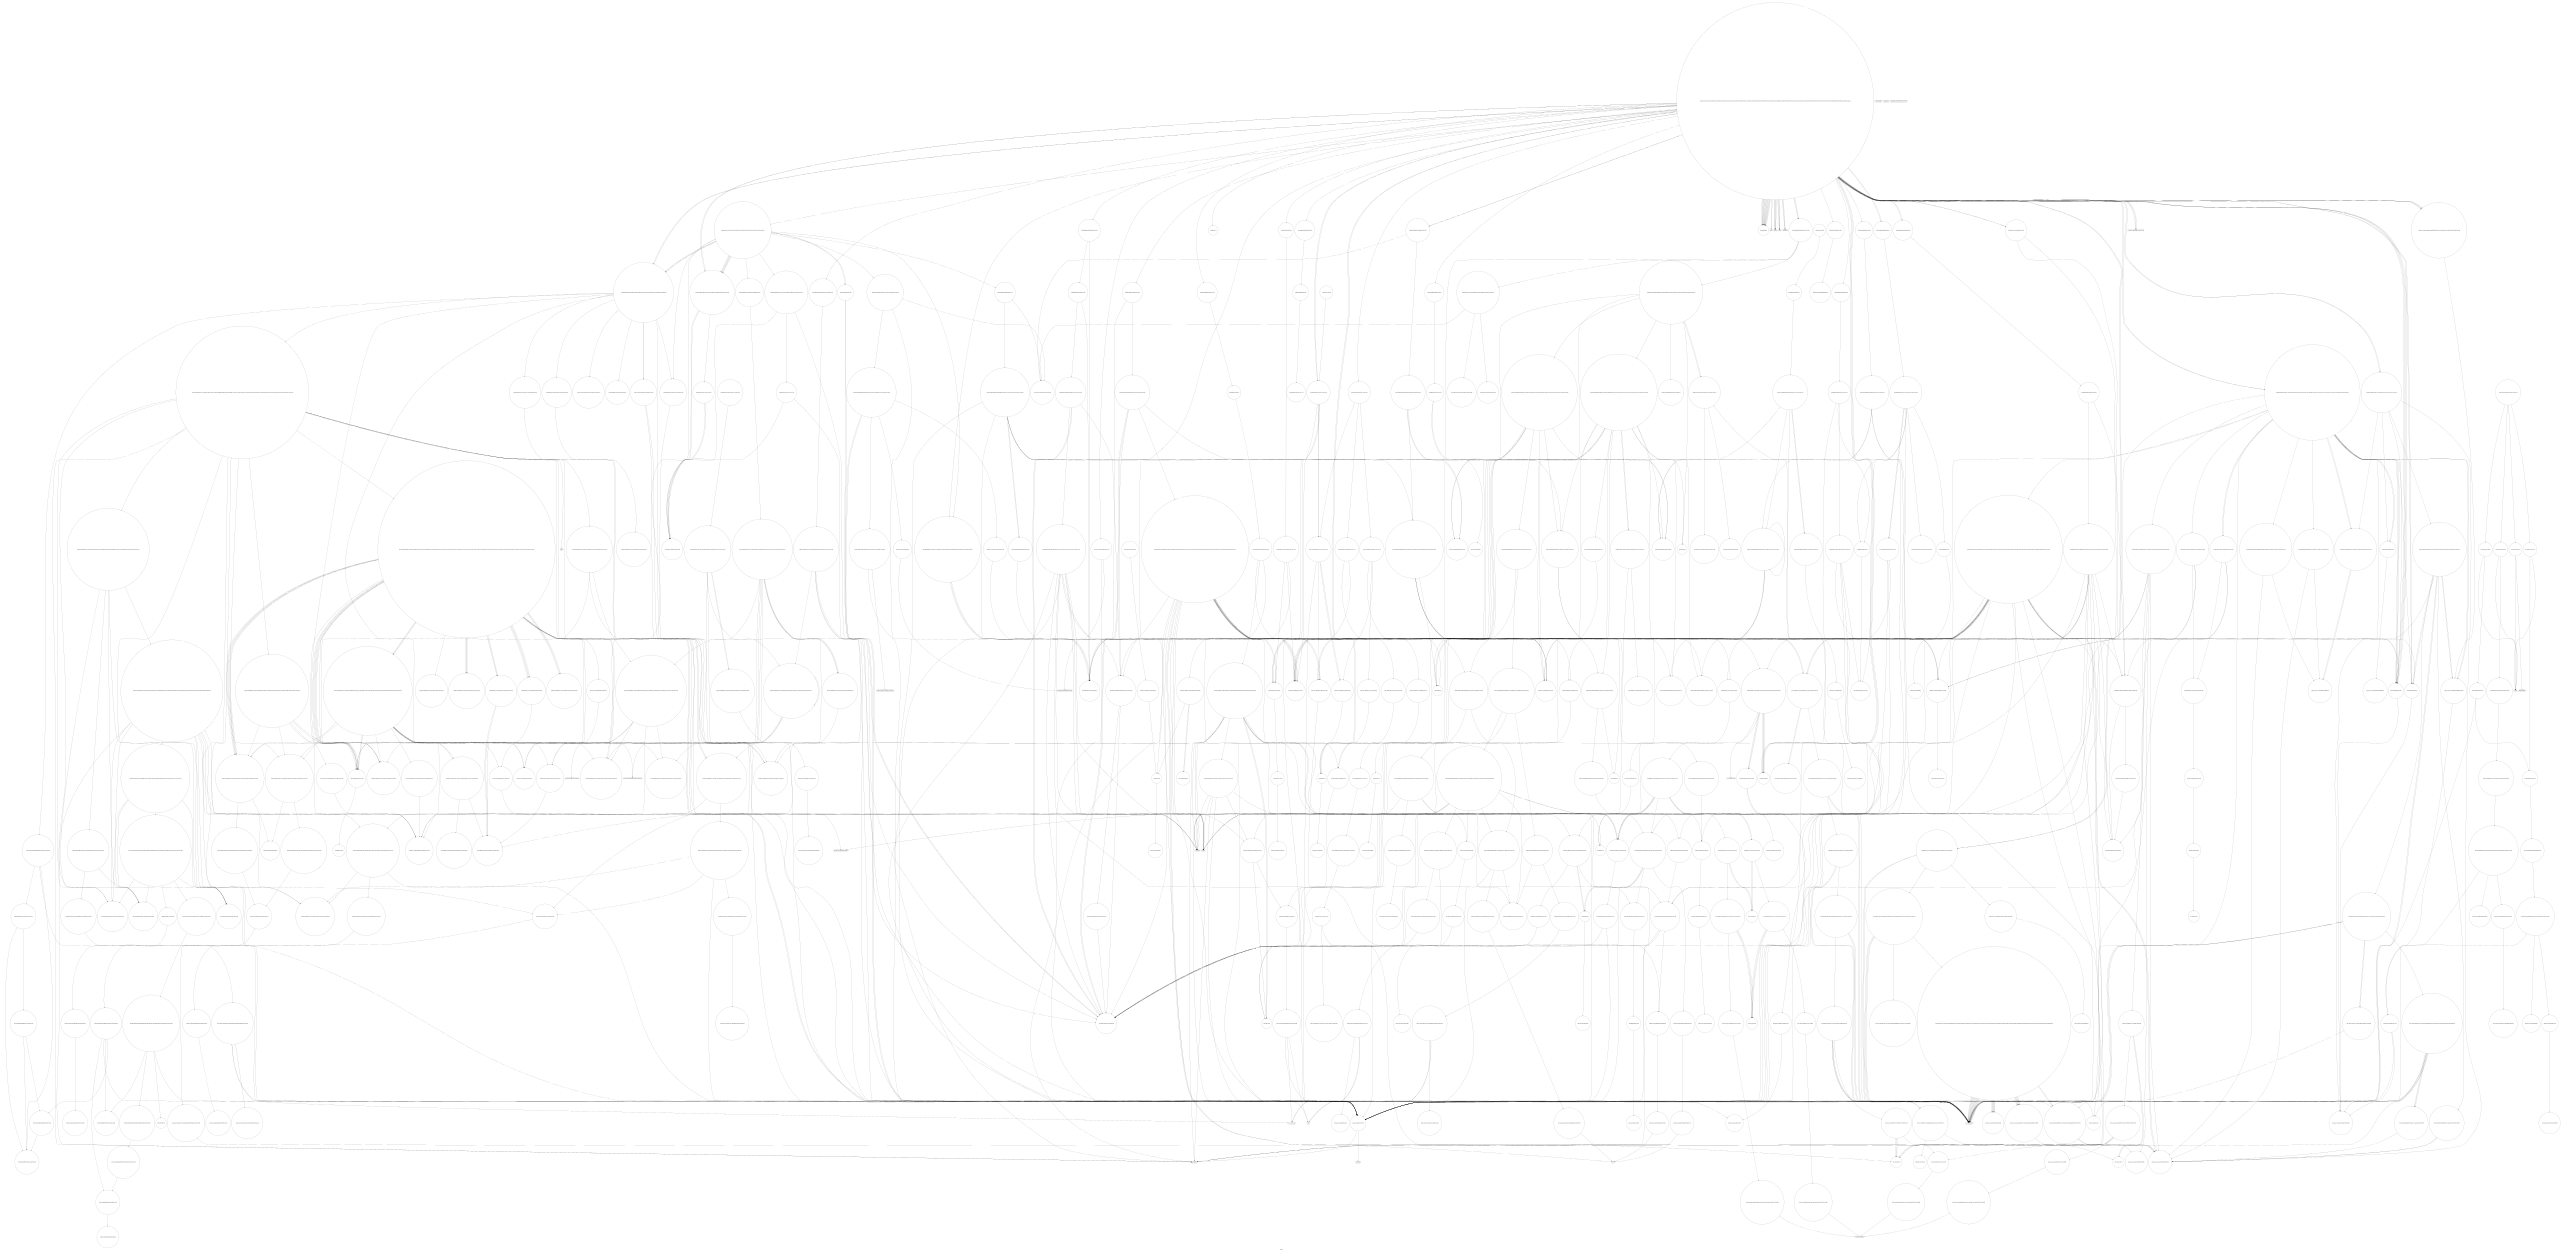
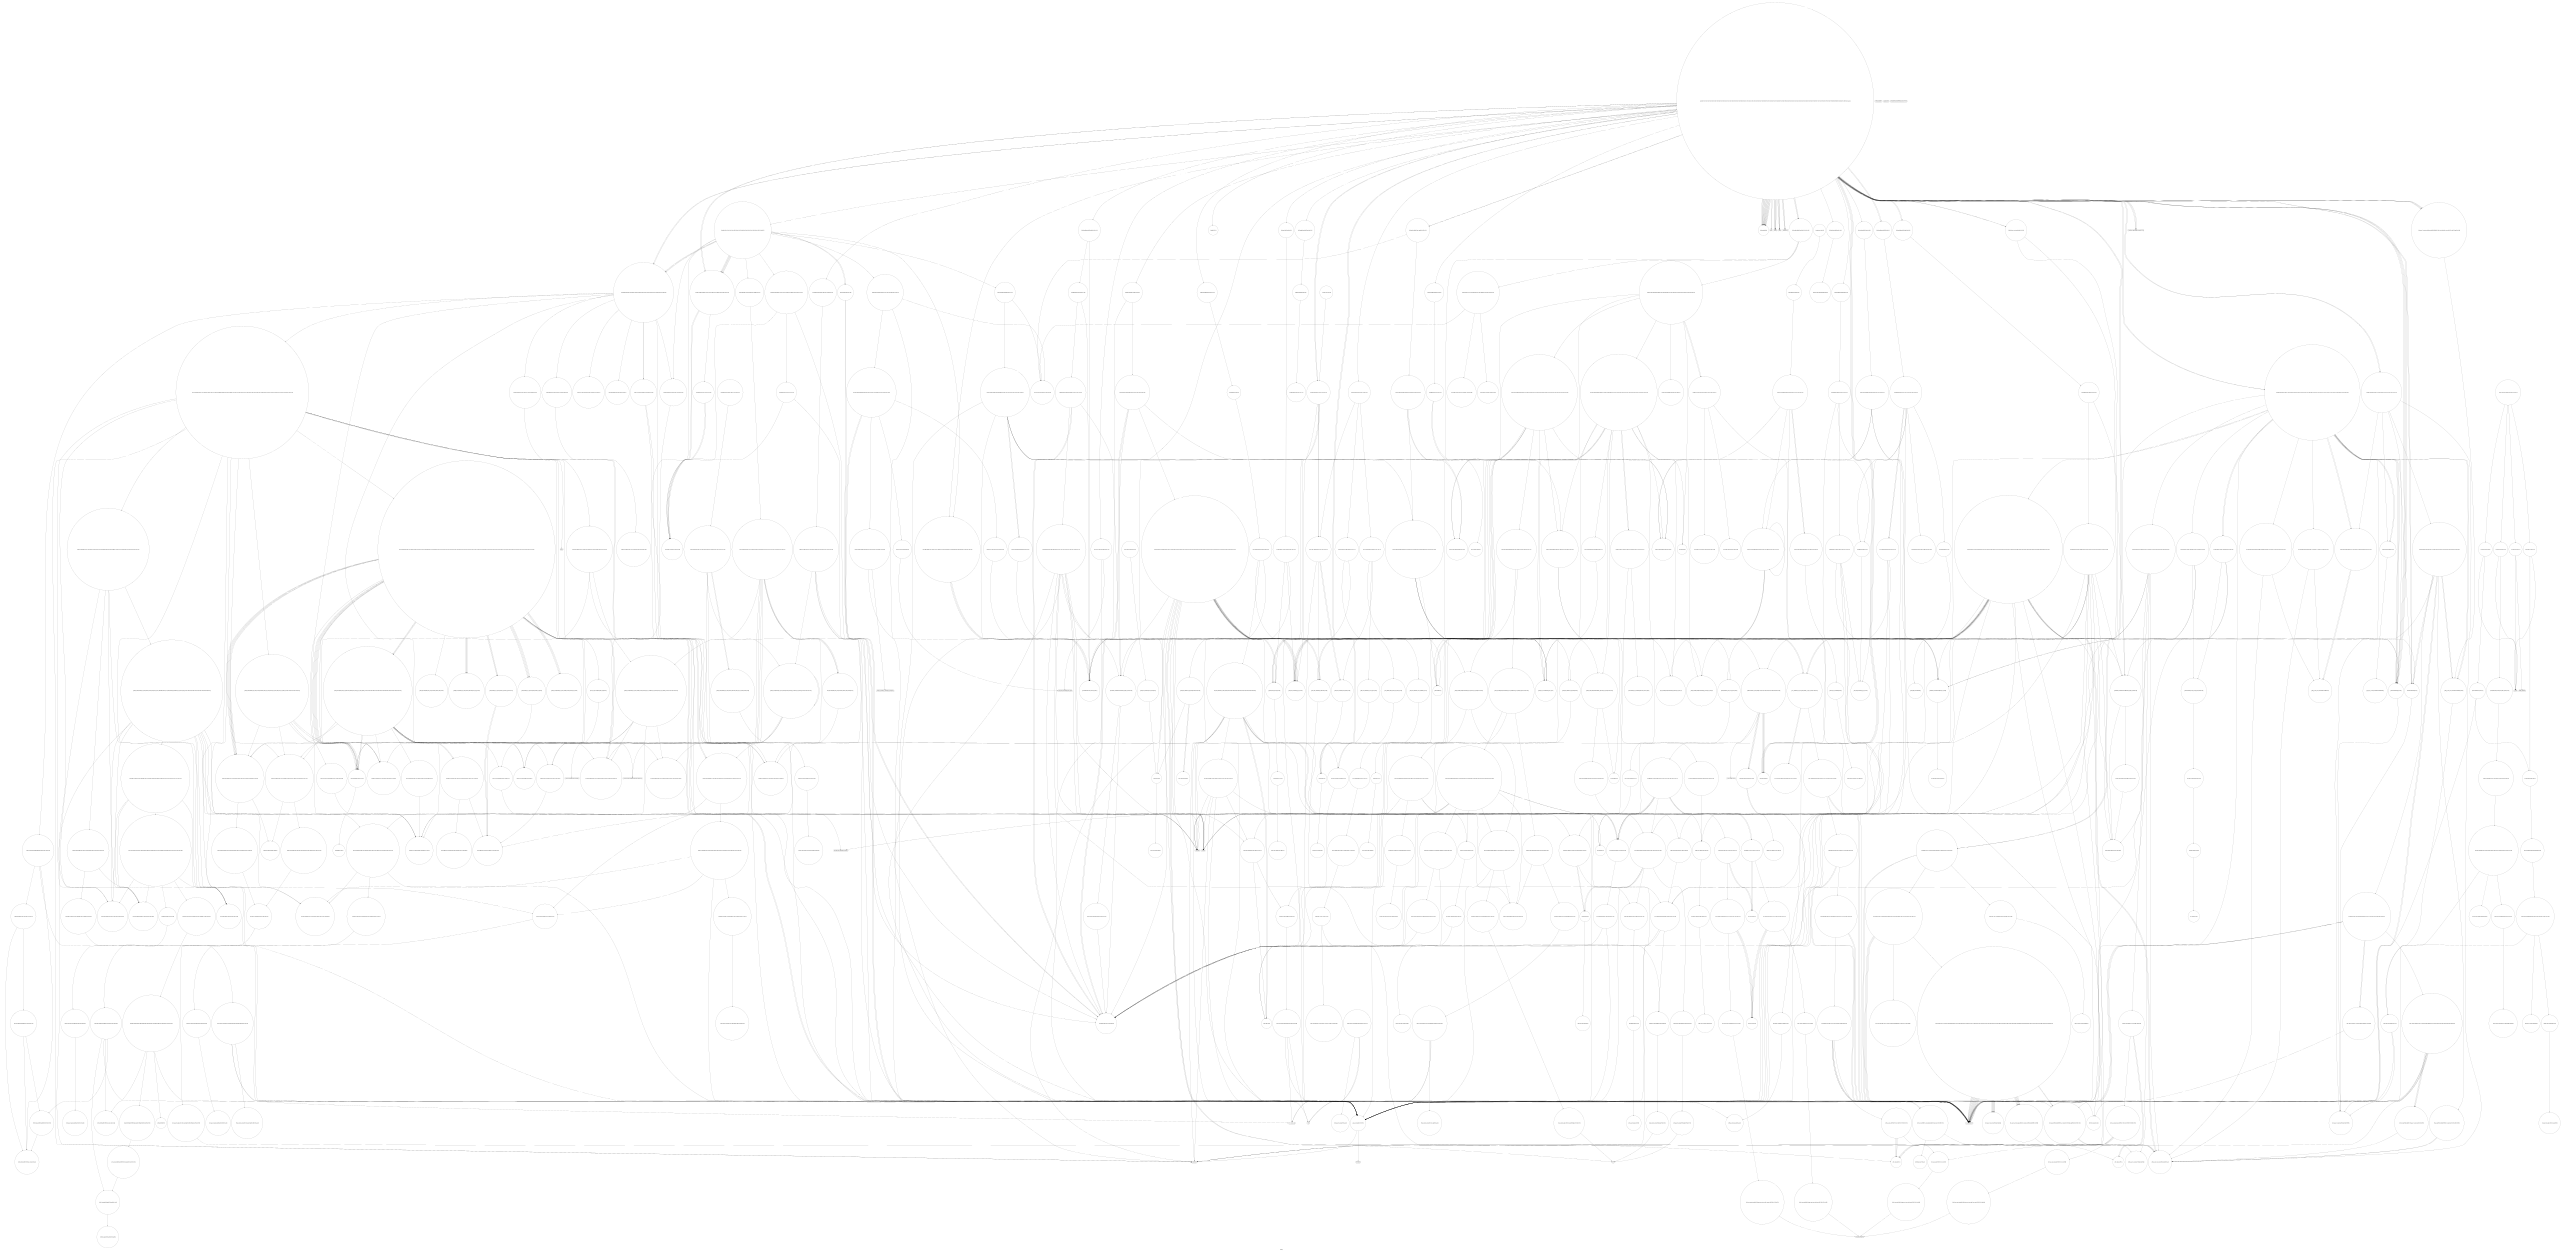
(1538, 916) -> none
